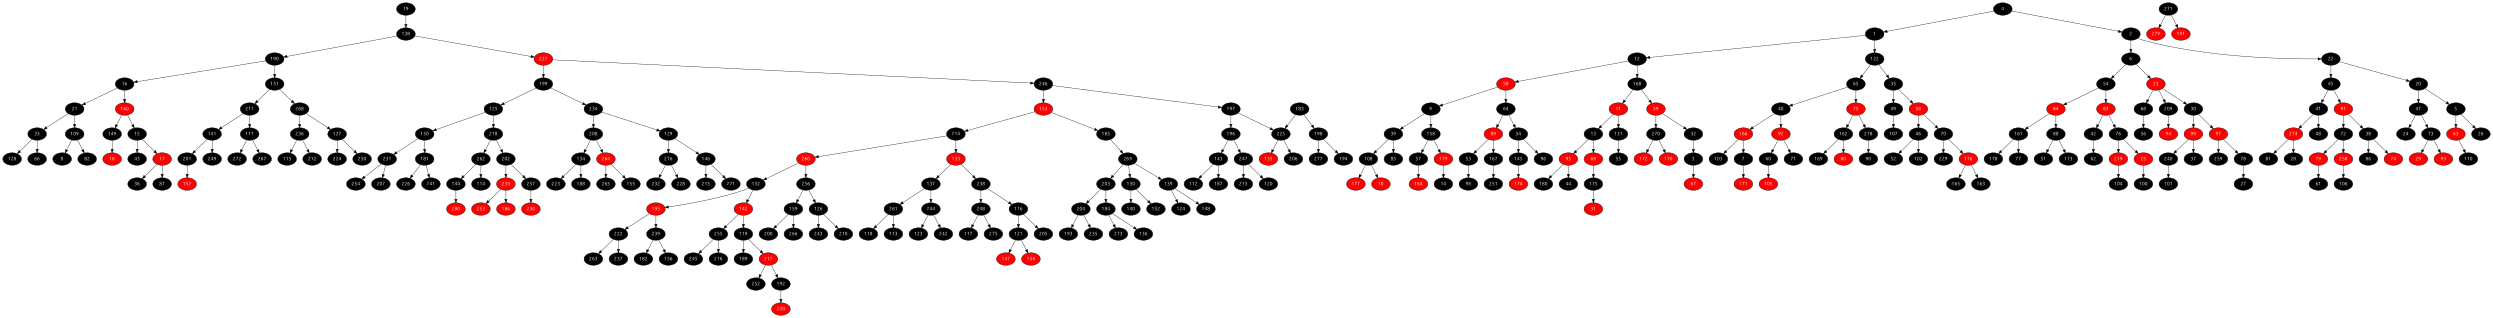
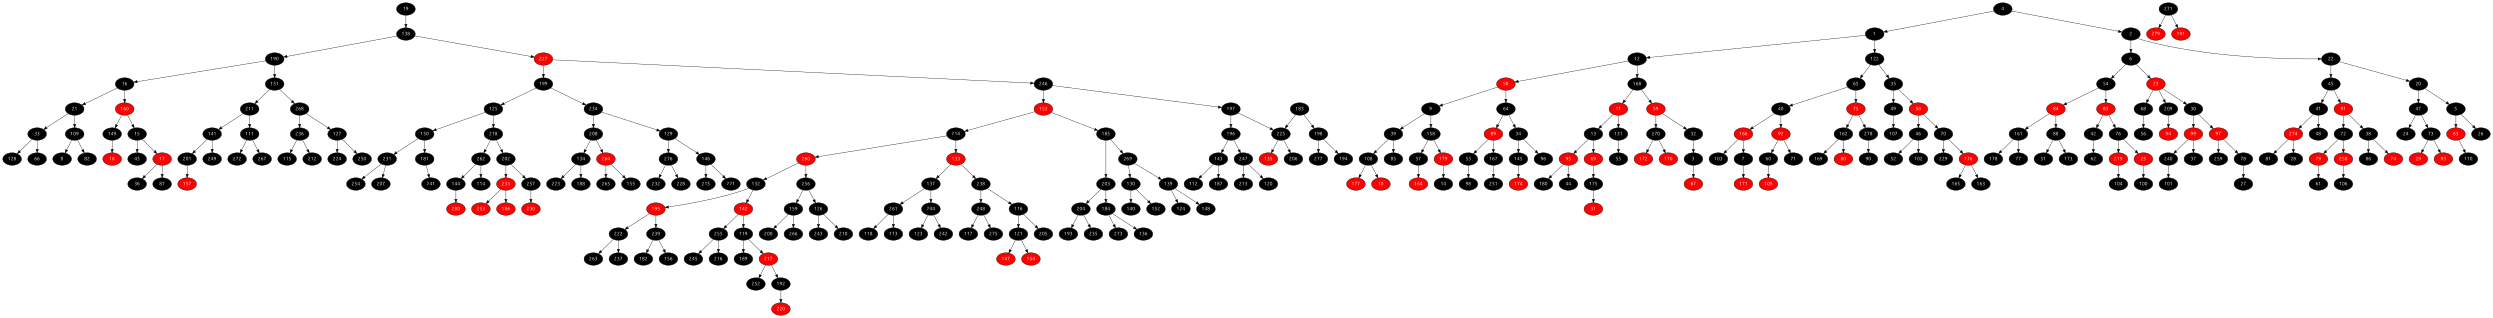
(1118, 170) -> (1106, 157)
(406, 184) -> none
